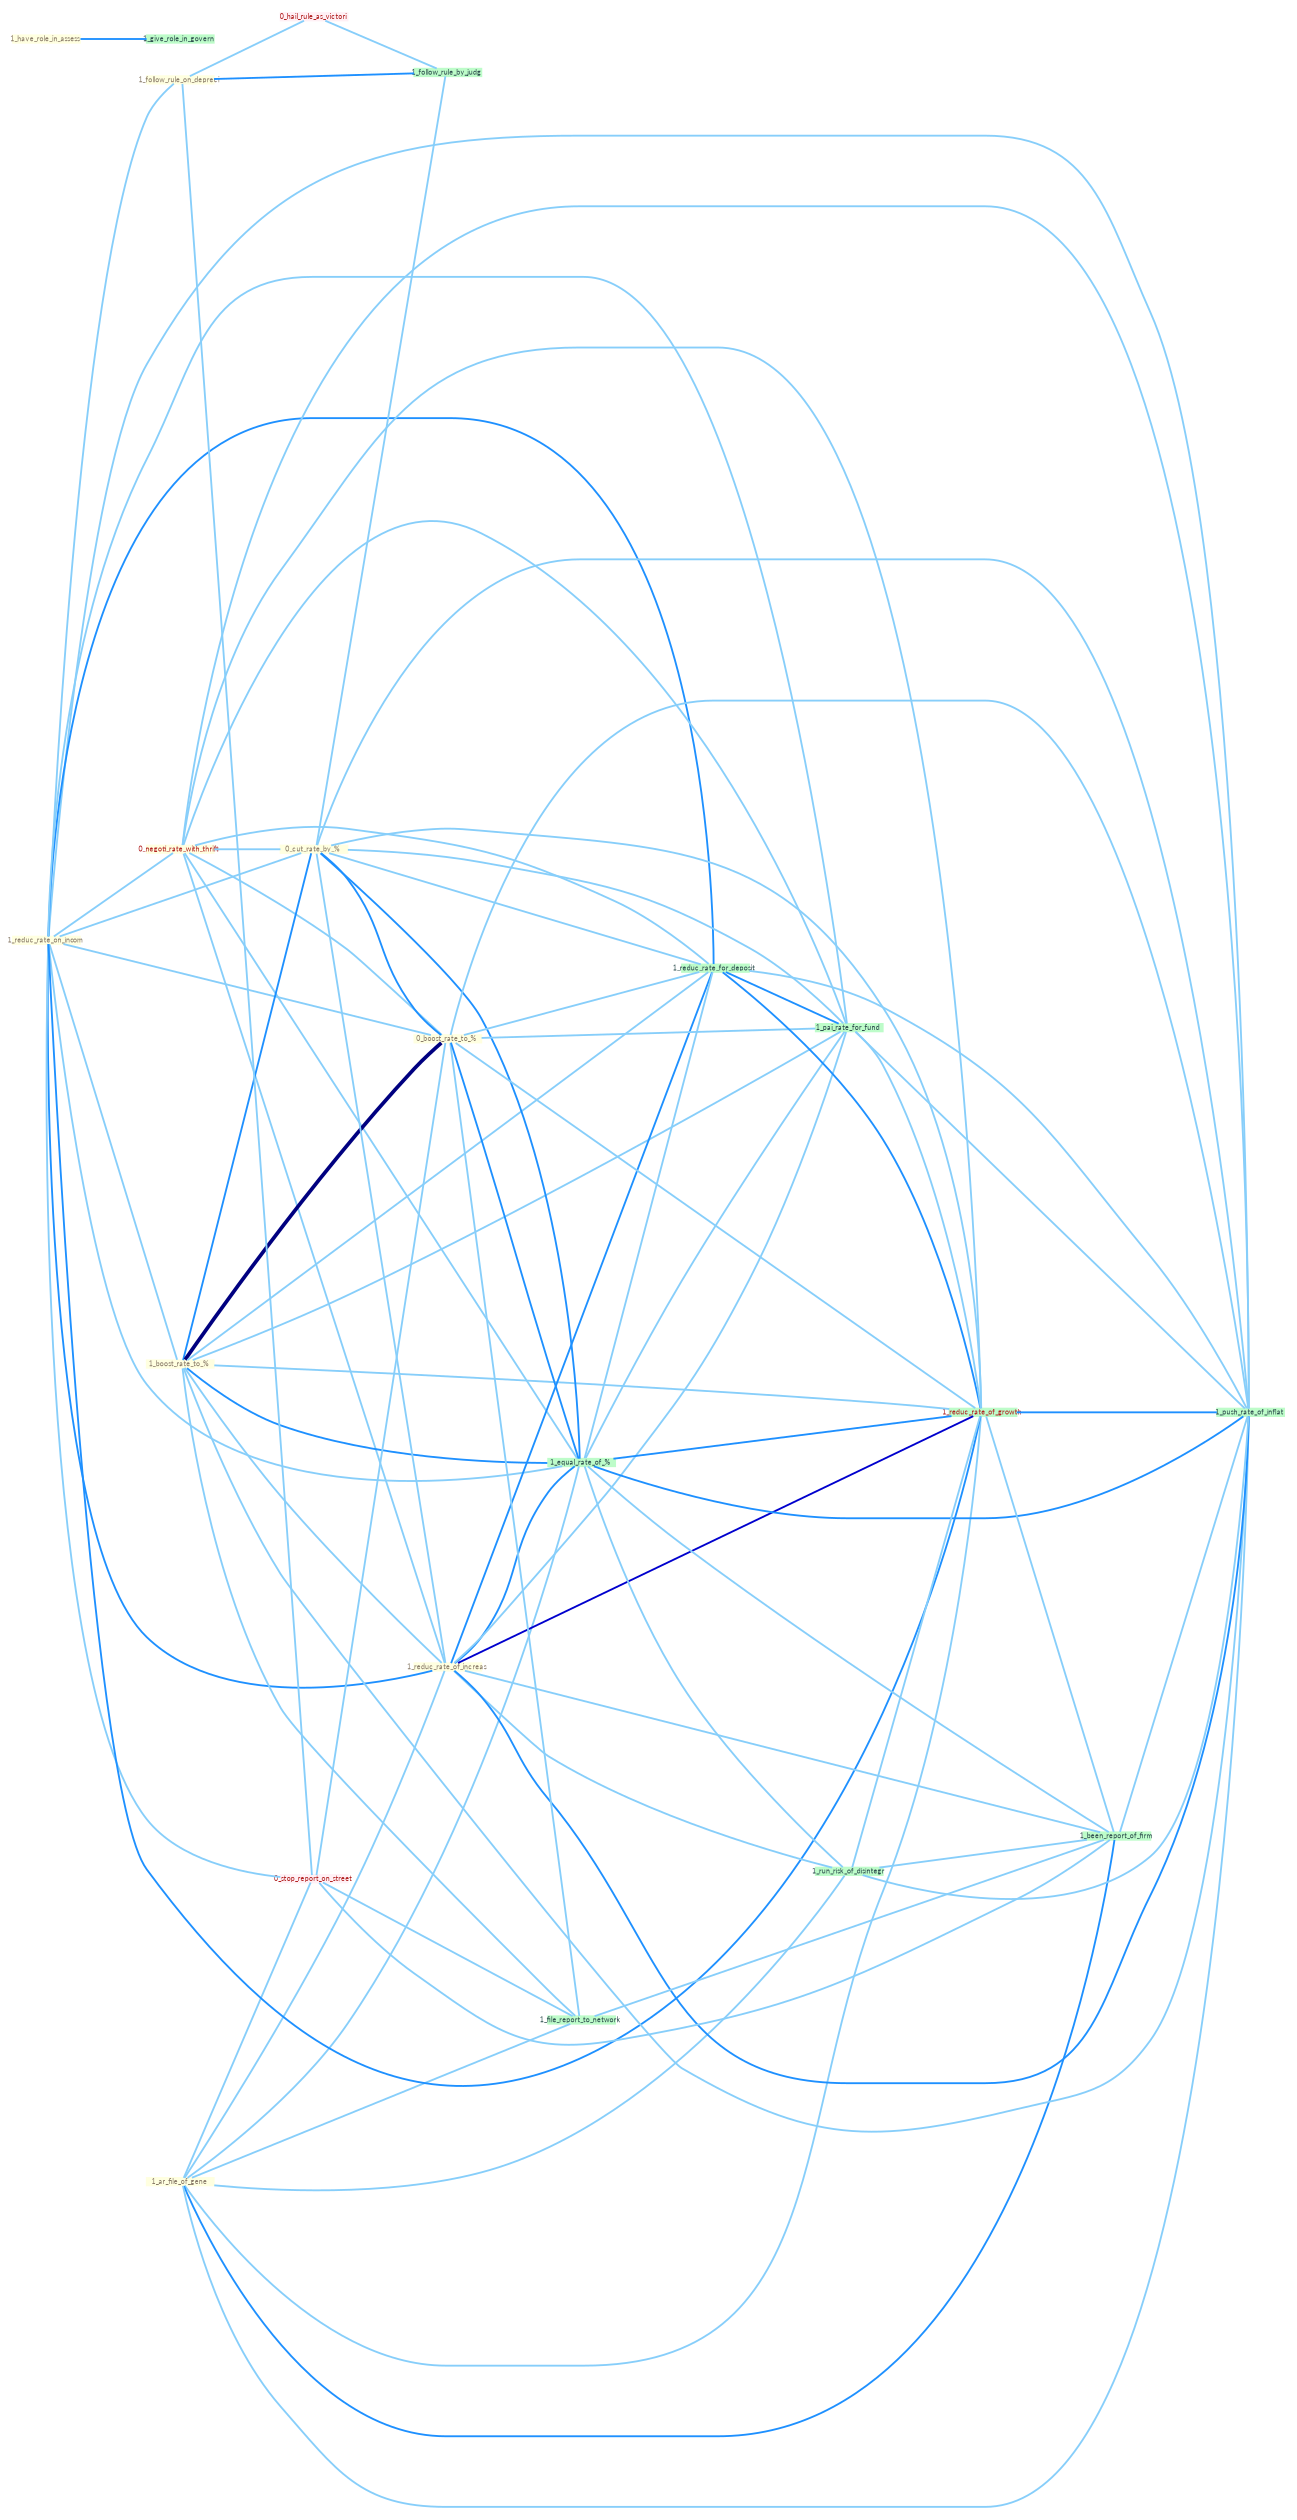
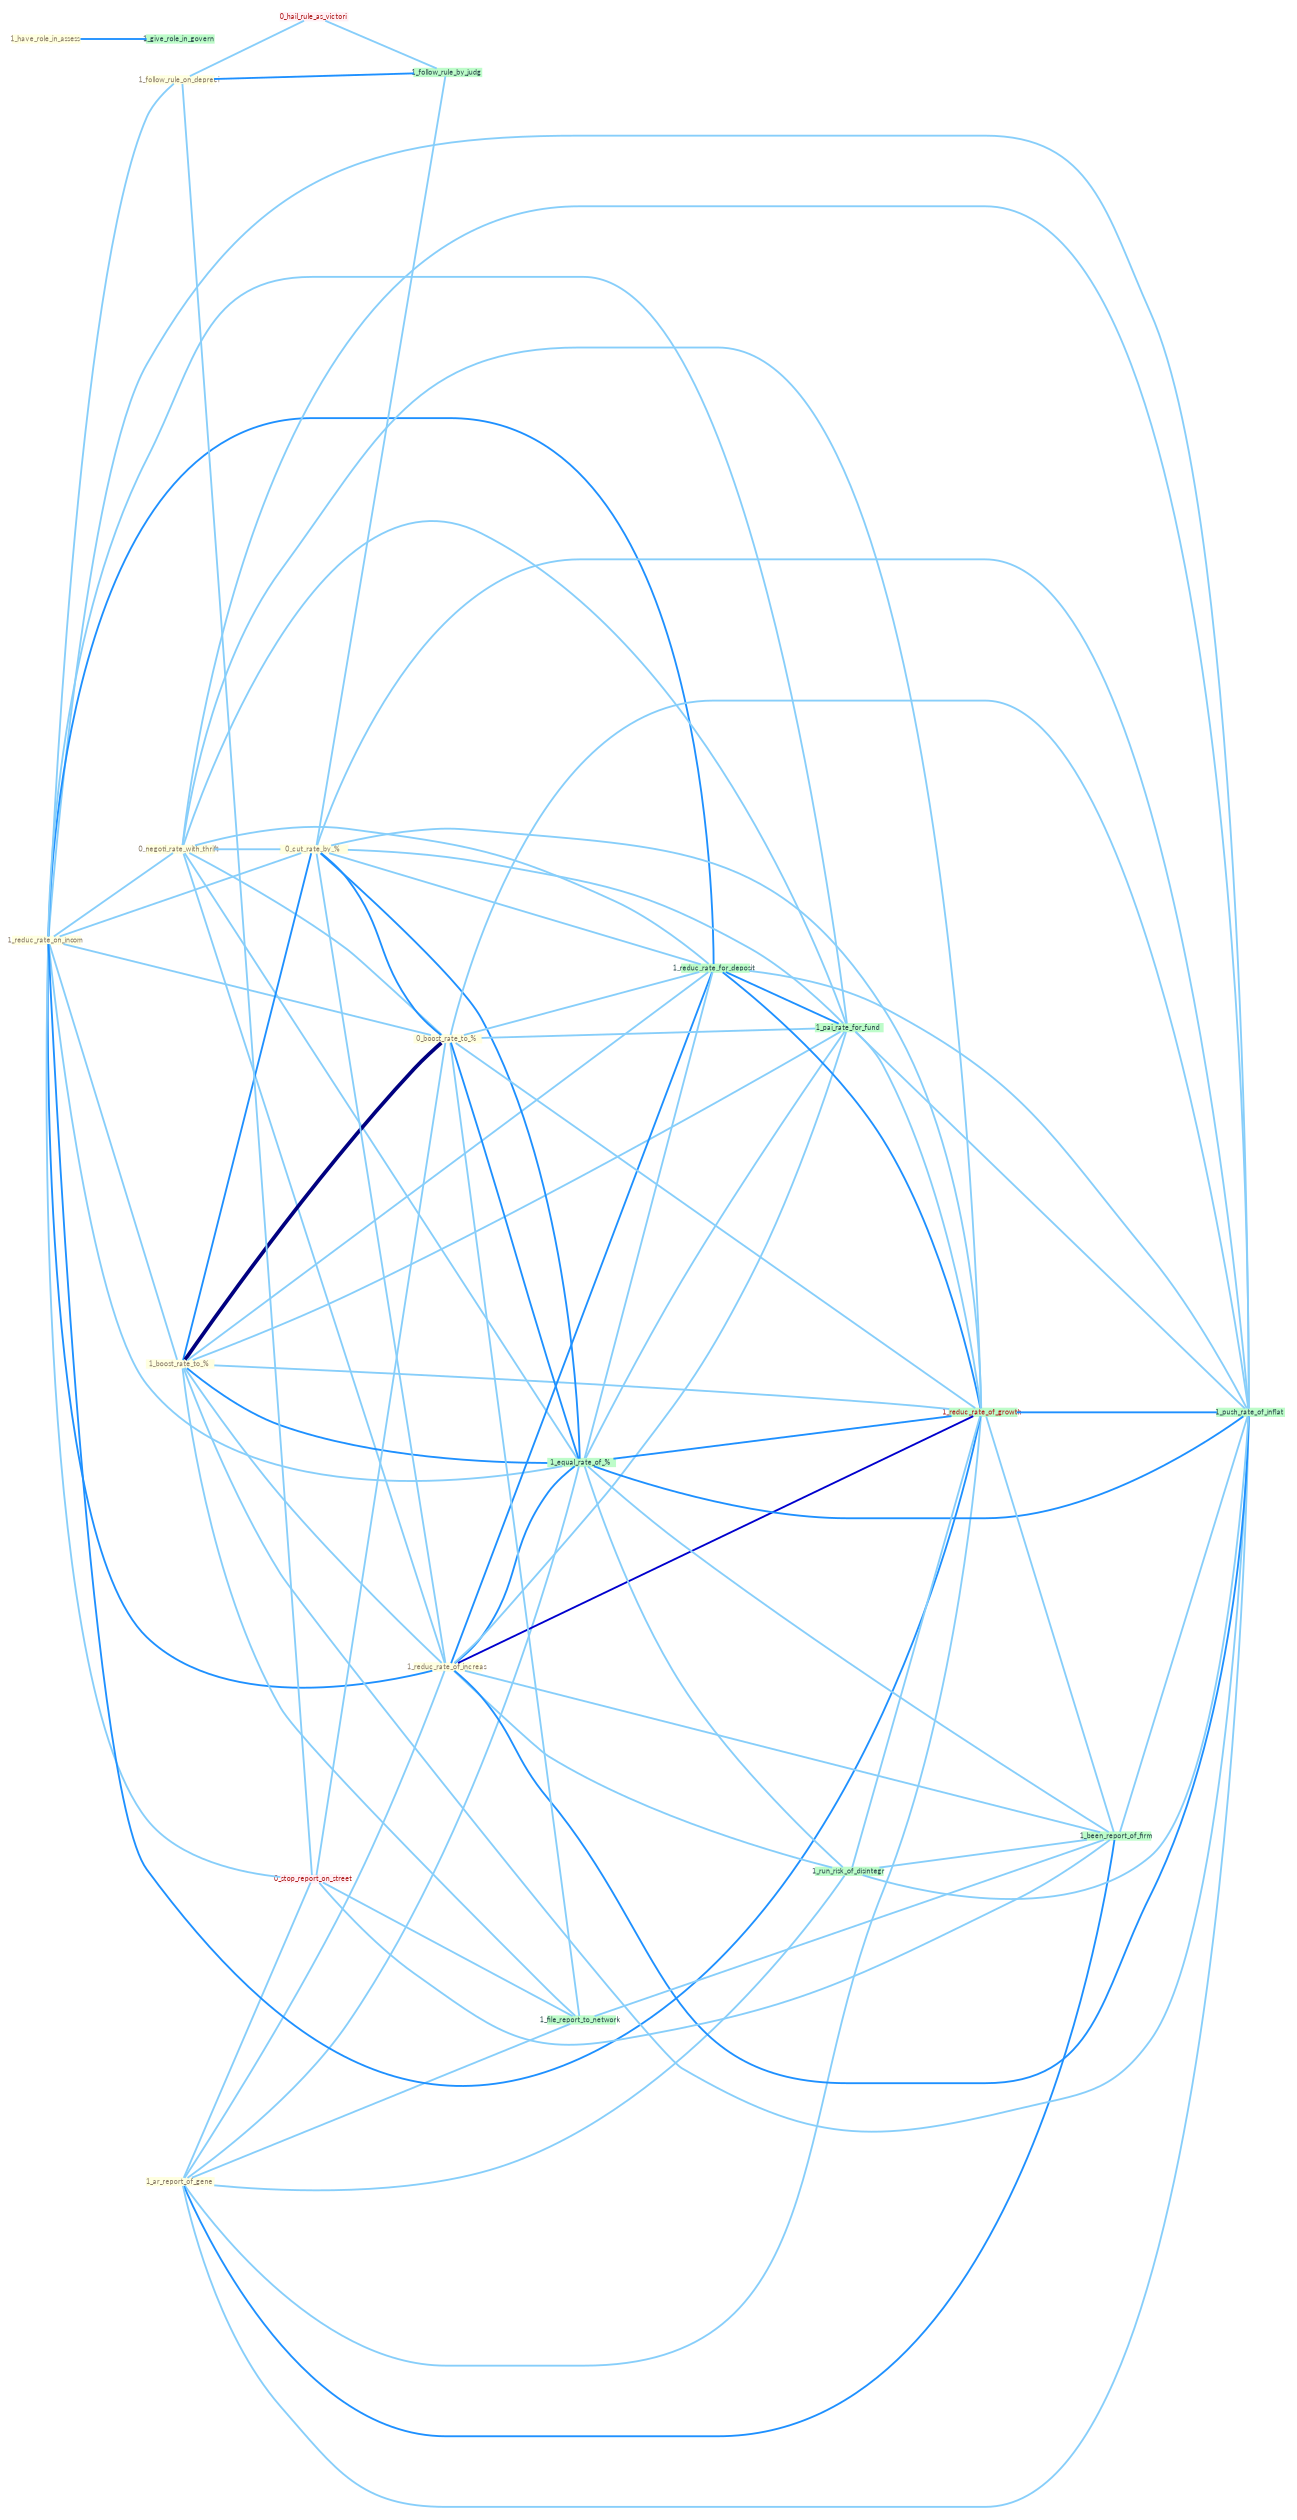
(180, 849) -> (180, 849)
(180, 2182) -> (180, 2182)
